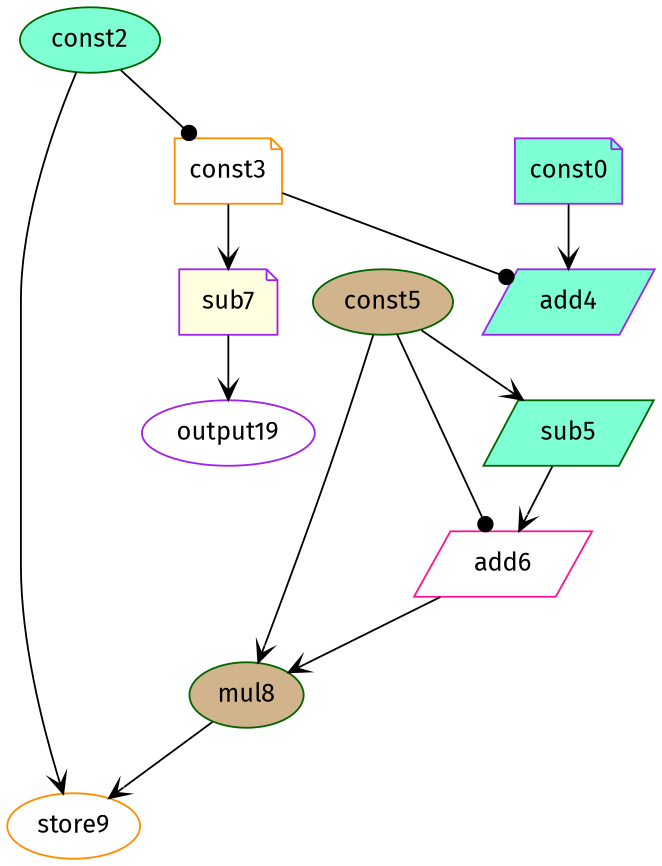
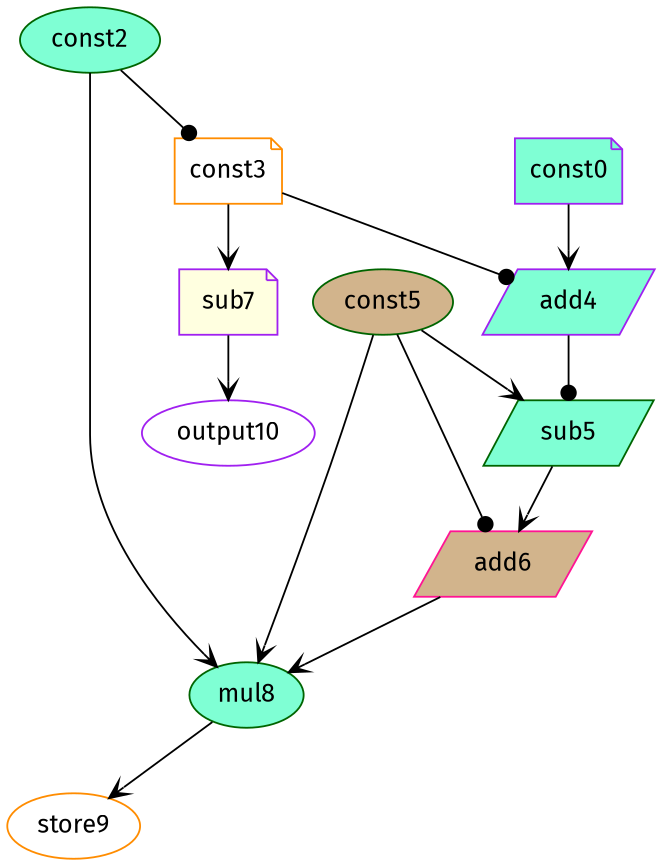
none -> (569, 360)
(21, 422) -> (90, 380)
(228, 433) -> (228, 433)
(503, 564) -> (503, 564)
(247, 695) -> (247, 695)
